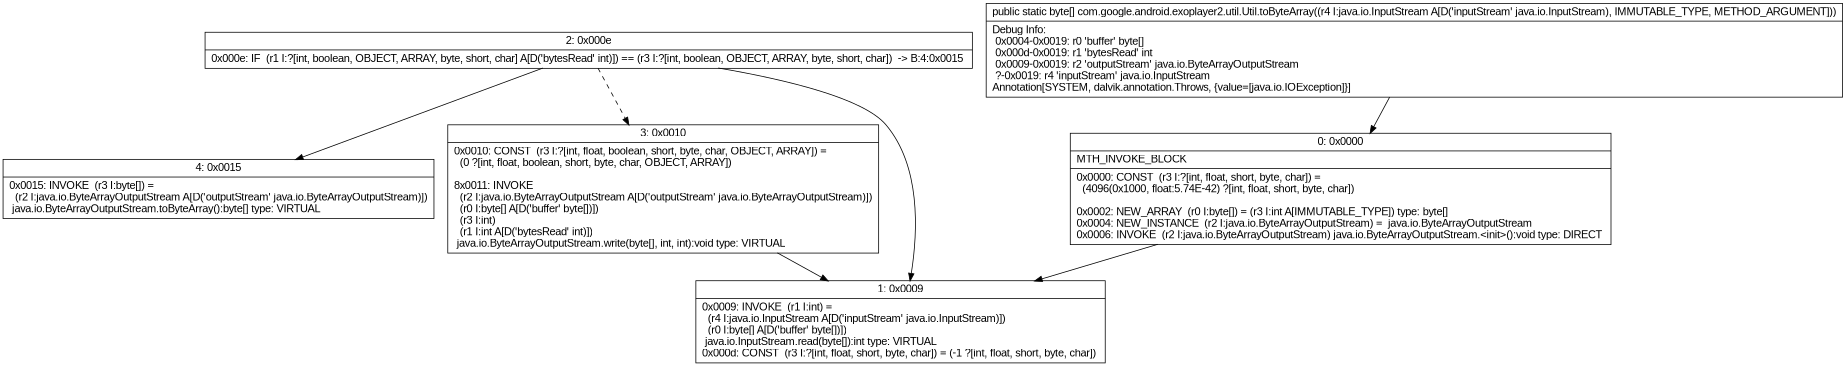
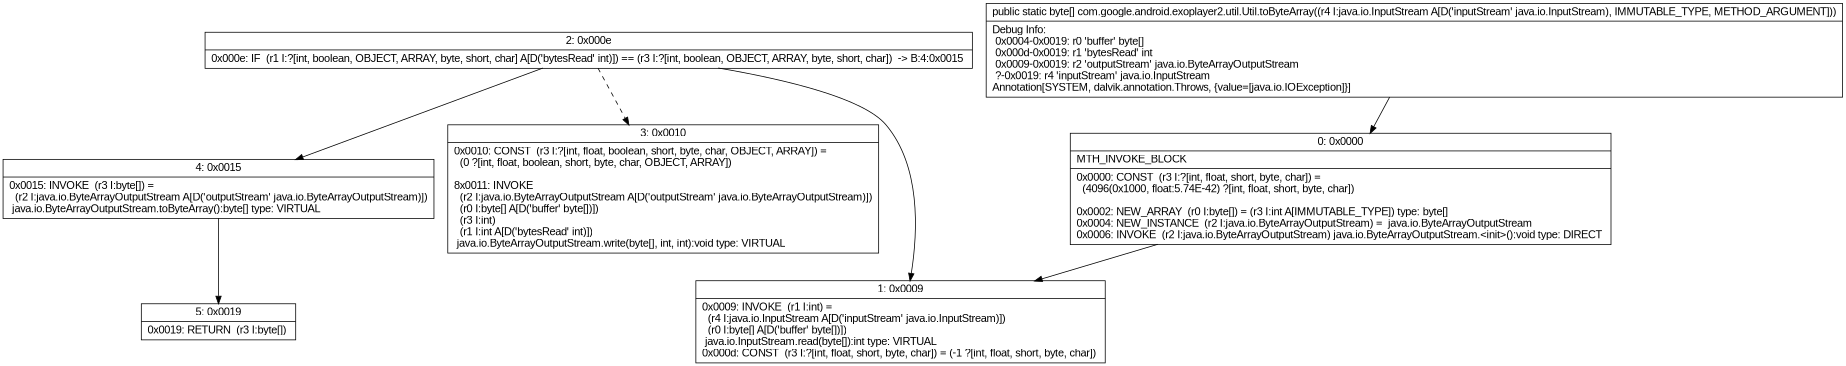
(799, 265) -> none
none -> (219, 322)
